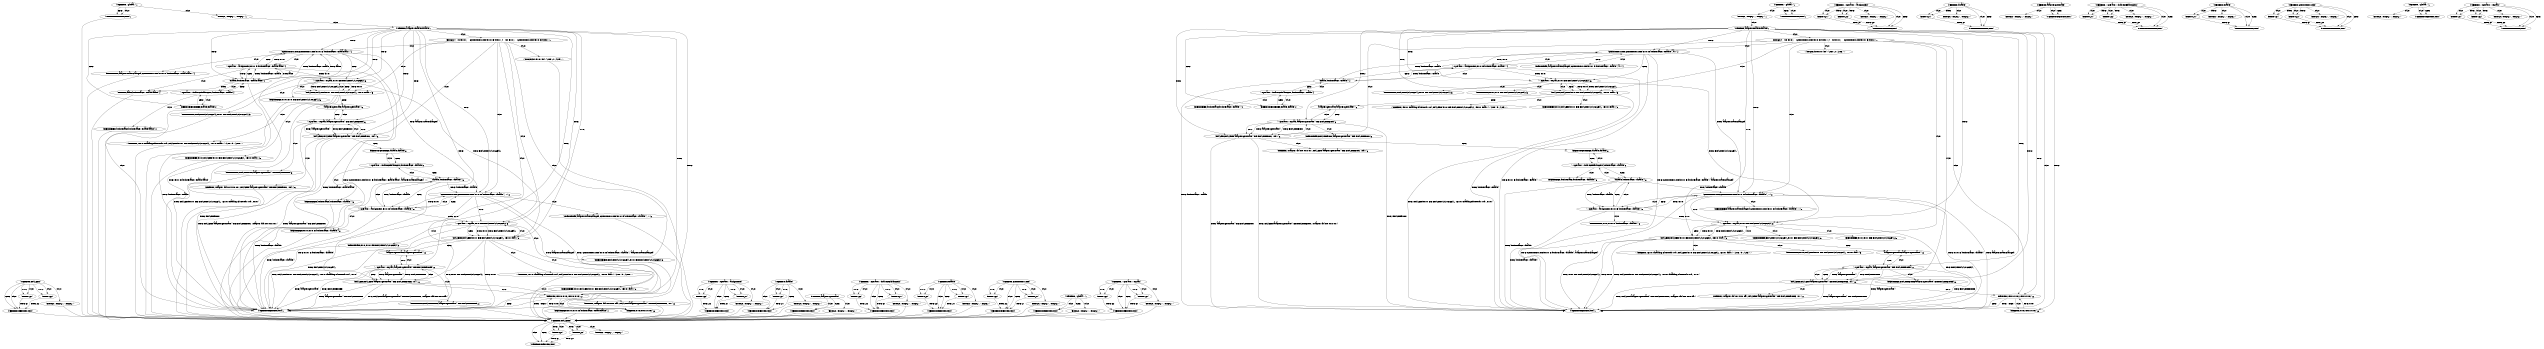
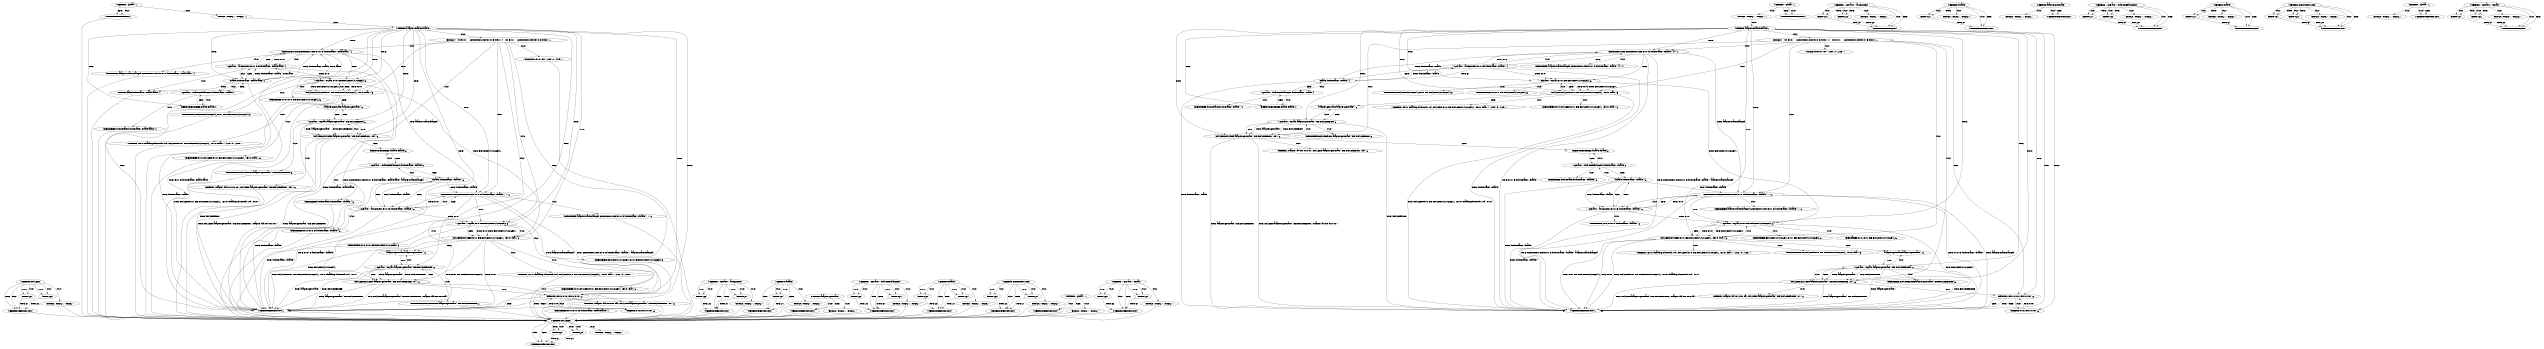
(243, 74) -> (243, 74)
(1465, 74) -> (1465, 74)
